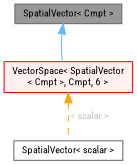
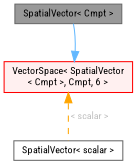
(61, 48) -> (75, 37)
